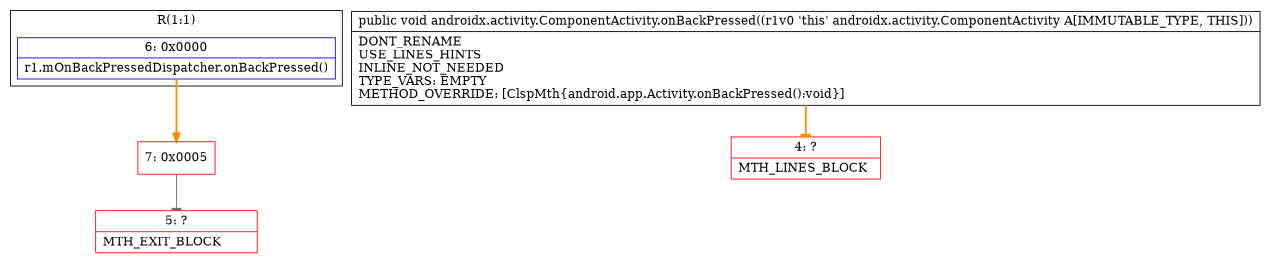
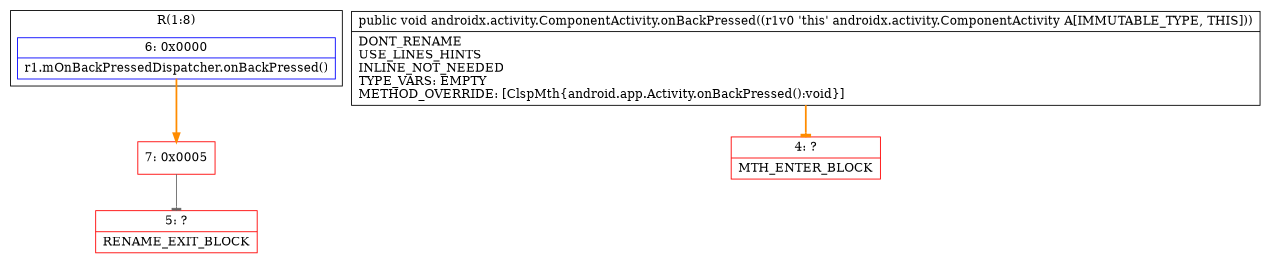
(176, 21) -> (176, 21)
(803, 168) -> (806, 168)
(162, 242) -> (176, 242)
